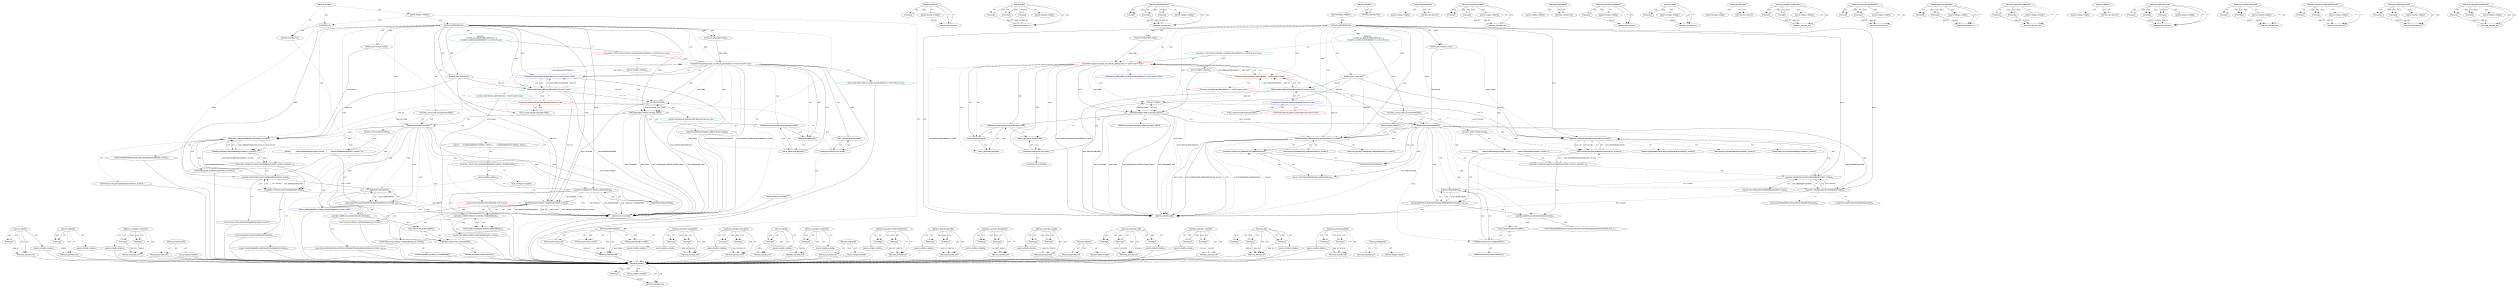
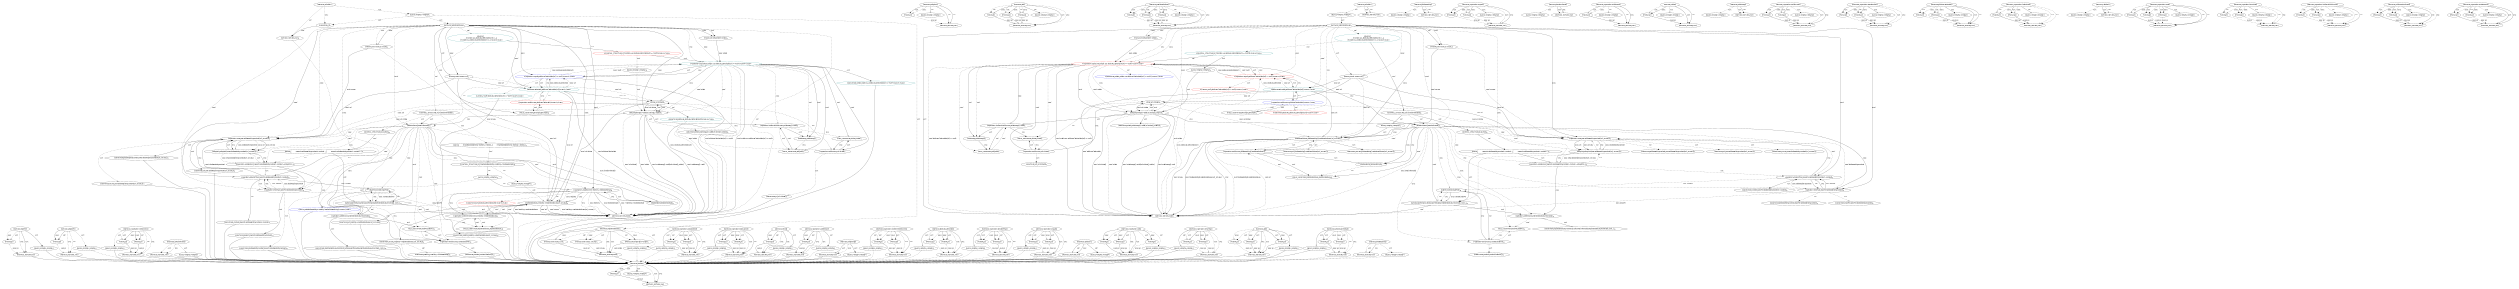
(517, 149) -> (541, 197)
